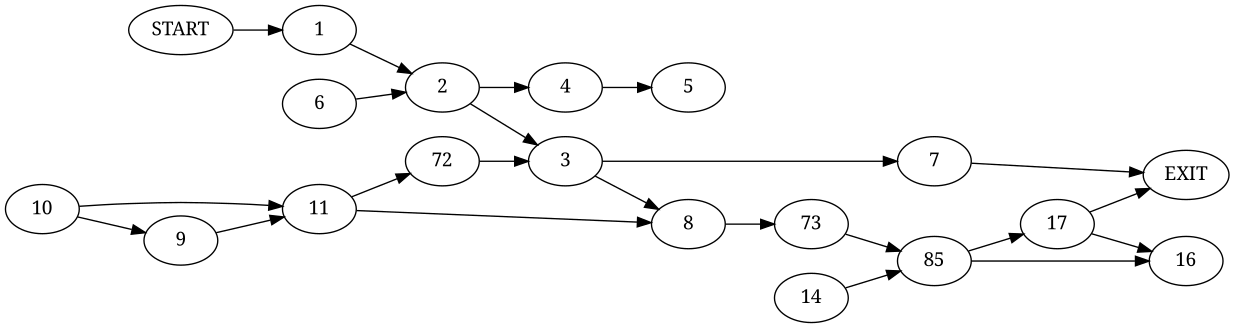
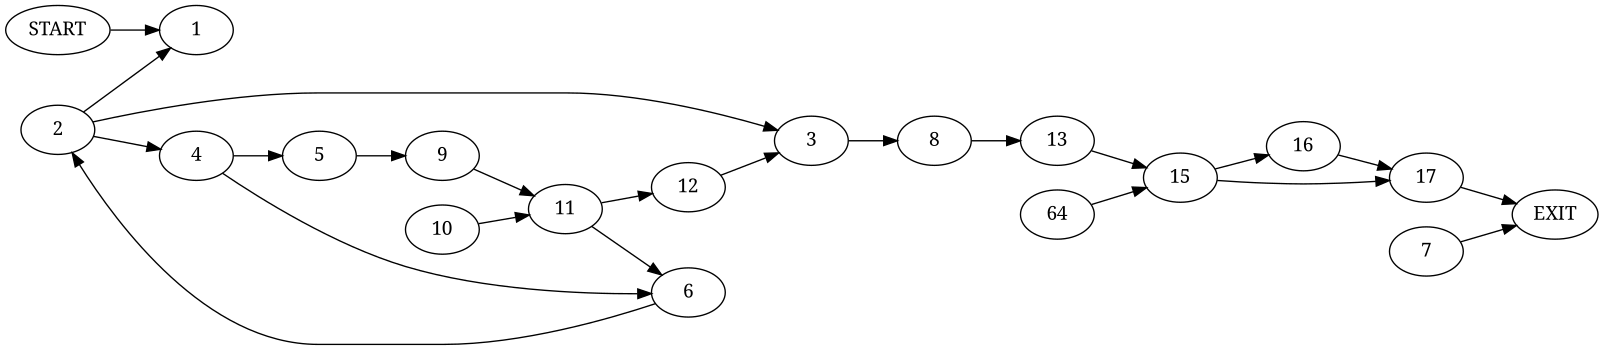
(375, 56) -> (121, 84)
(442, 161) -> (688, 187)
(743, 161) -> none
(497, 216) -> (621, 247)
(105, 223) -> (374, 156)
(811, 224) -> (1057, 141)
(1115, 241) -> (1358, 160)
(934, 261) -> (1180, 178)
none -> (419, 270)
(811, 298) -> (1057, 215)
